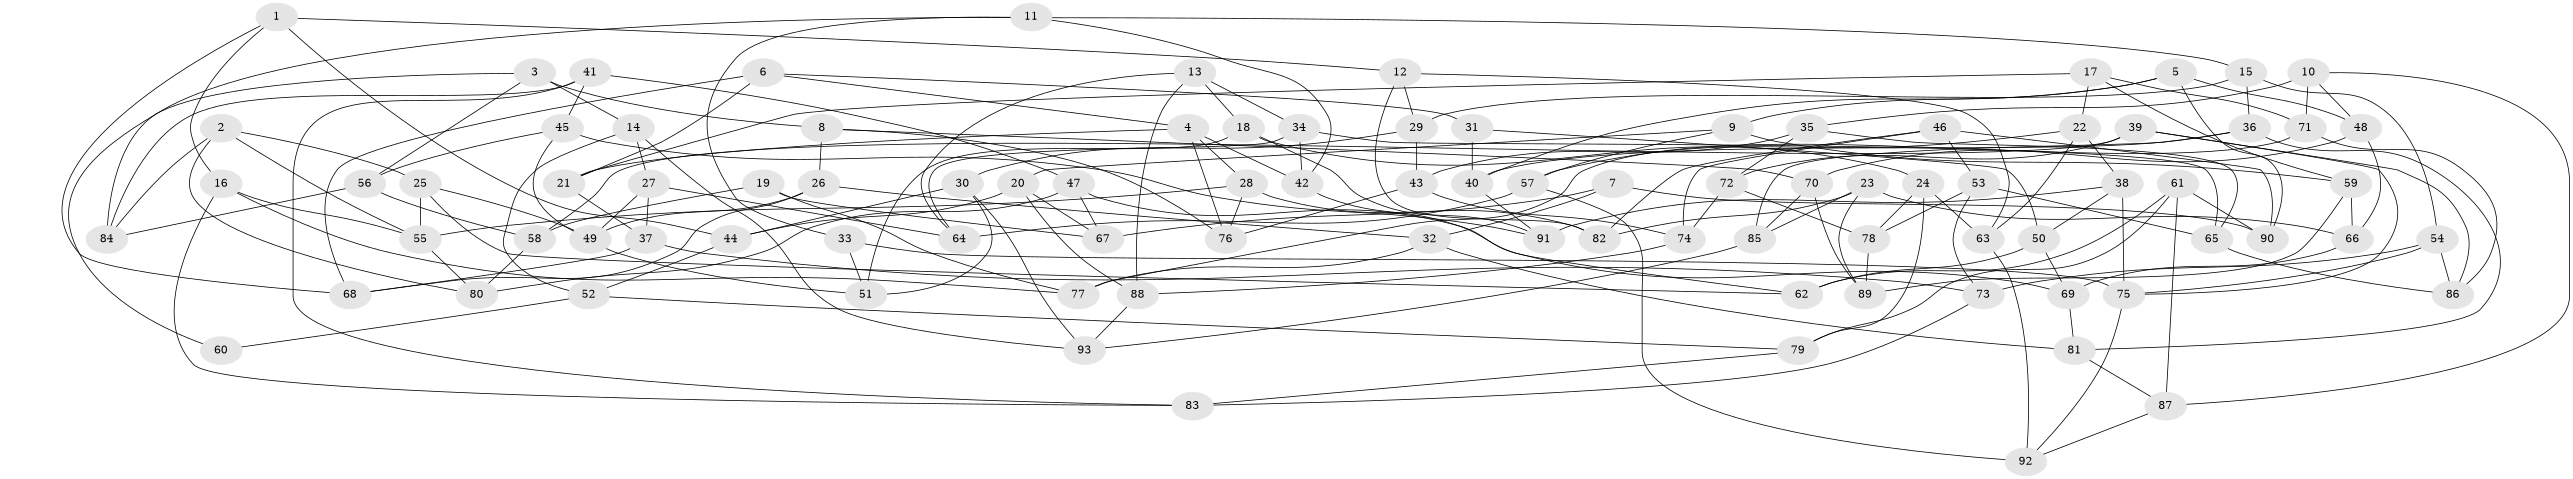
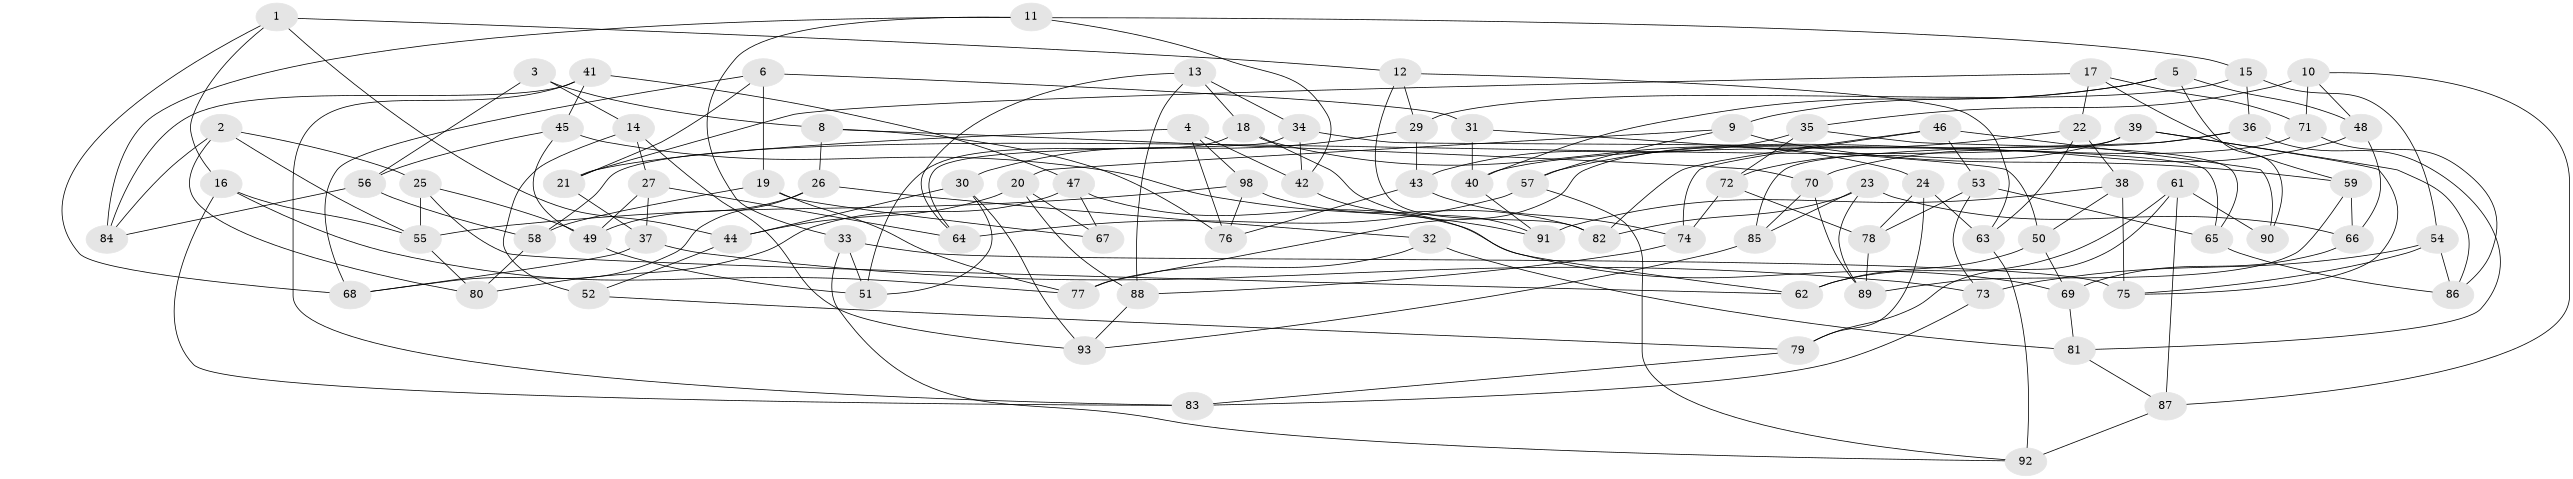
(957, 98) -> (763, 128)
(1247, 184) -> (1247, 184)
(1613, 184) -> none
(221, 351) -> none
(2090, 385) -> (1375, 441)
